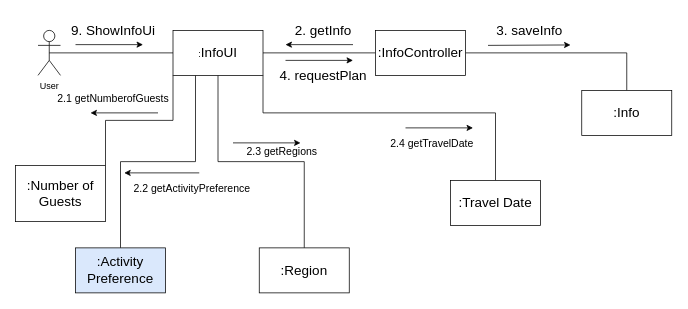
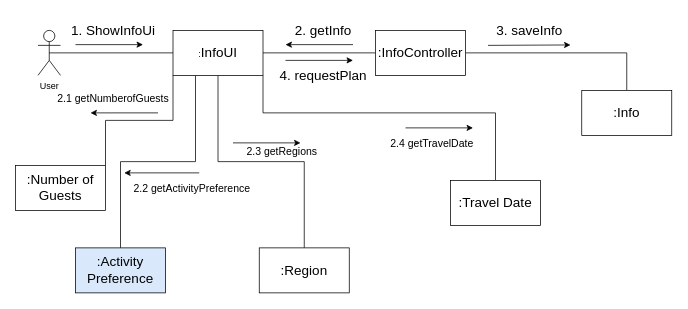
(113, 30) -> (113, 30)
(60, 194) -> (60, 188)
